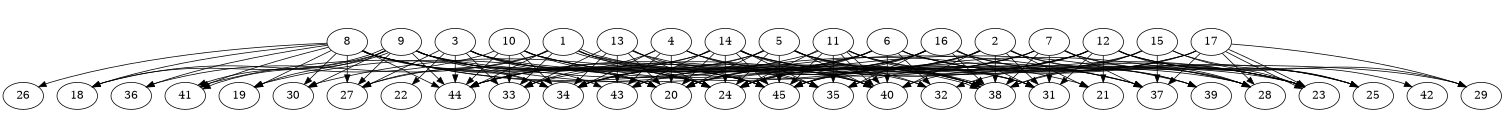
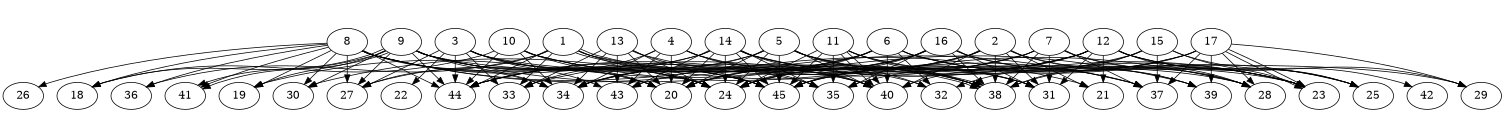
(509, 65) -> none
none -> (1211, 65)
(513, 69) -> none
